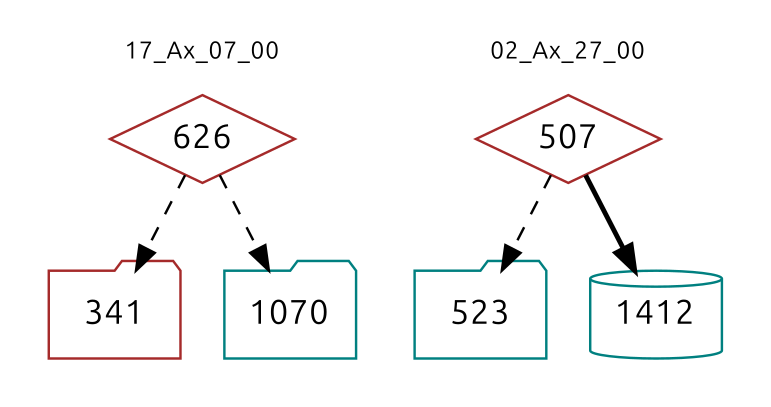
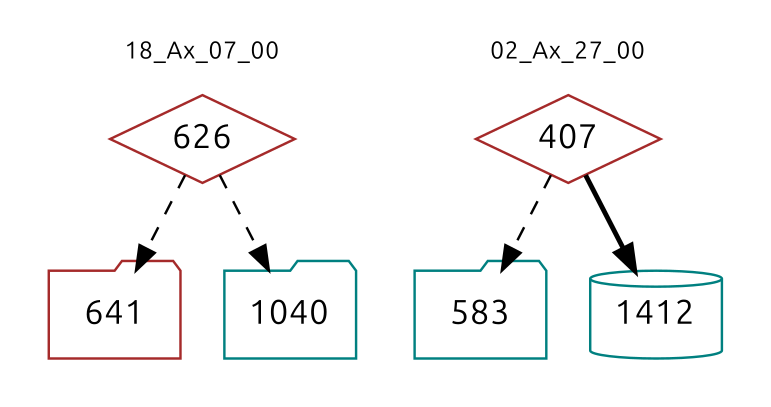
(202, 52) -> (202, 52)
(568, 139) -> (568, 139)
(115, 315) -> (115, 315)
(290, 315) -> (290, 315)
(480, 315) -> (480, 315)
